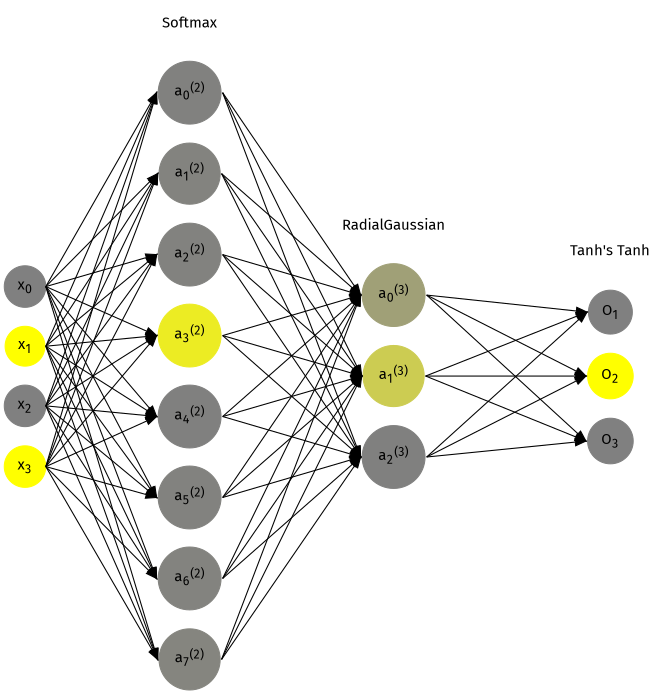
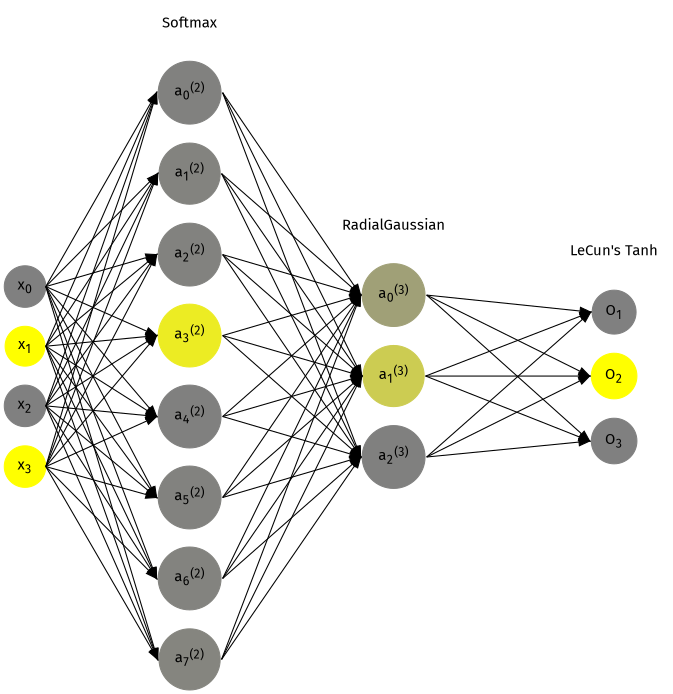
(610, 251) -> (614, 251)
